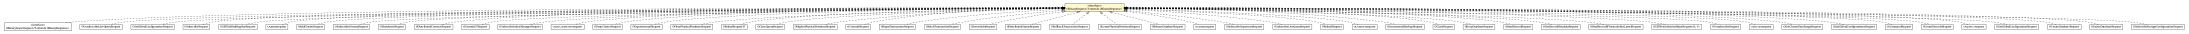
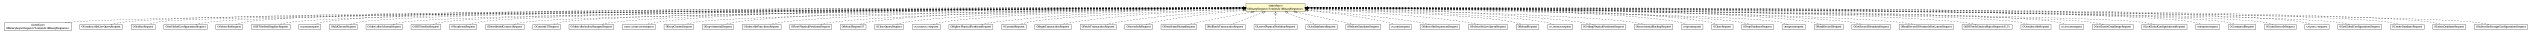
none -> (143, 27)
none -> (426, 27)
none -> (762, 27)
none -> (926, 27)
none -> (1322, 27)
none -> (1603, 27)
none -> (1692, 27)
none -> (1794, 27)
none -> (2208, 27)
